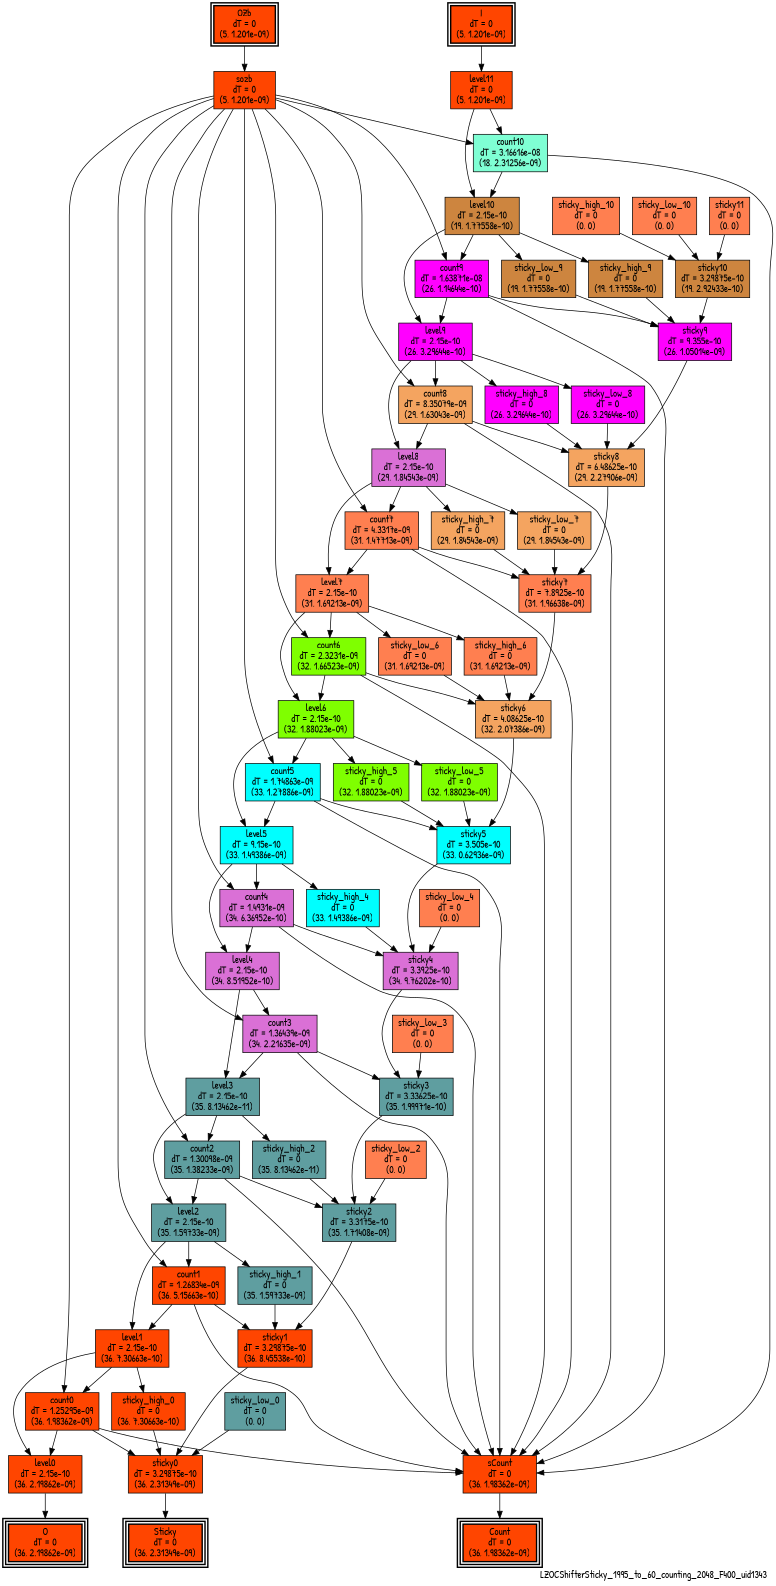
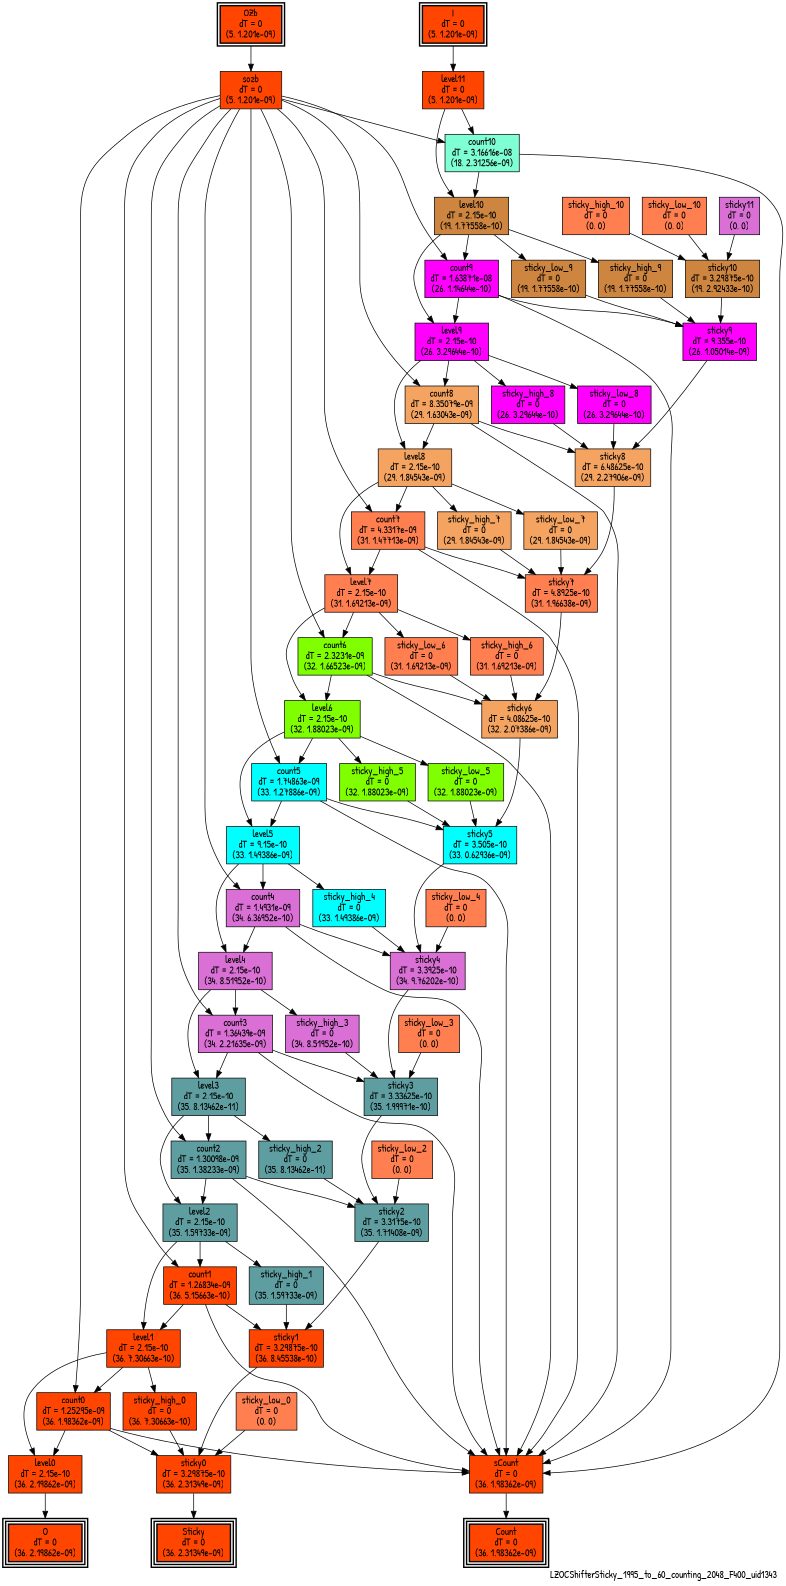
(730, 216) -> (739, 216)
(409, 468) -> (415, 468)
(555, 593) -> (561, 593)
none -> (322, 1034)
(255, 1411) -> (267, 1411)
